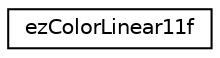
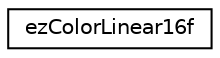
(110, 29) -> (110, 29)
